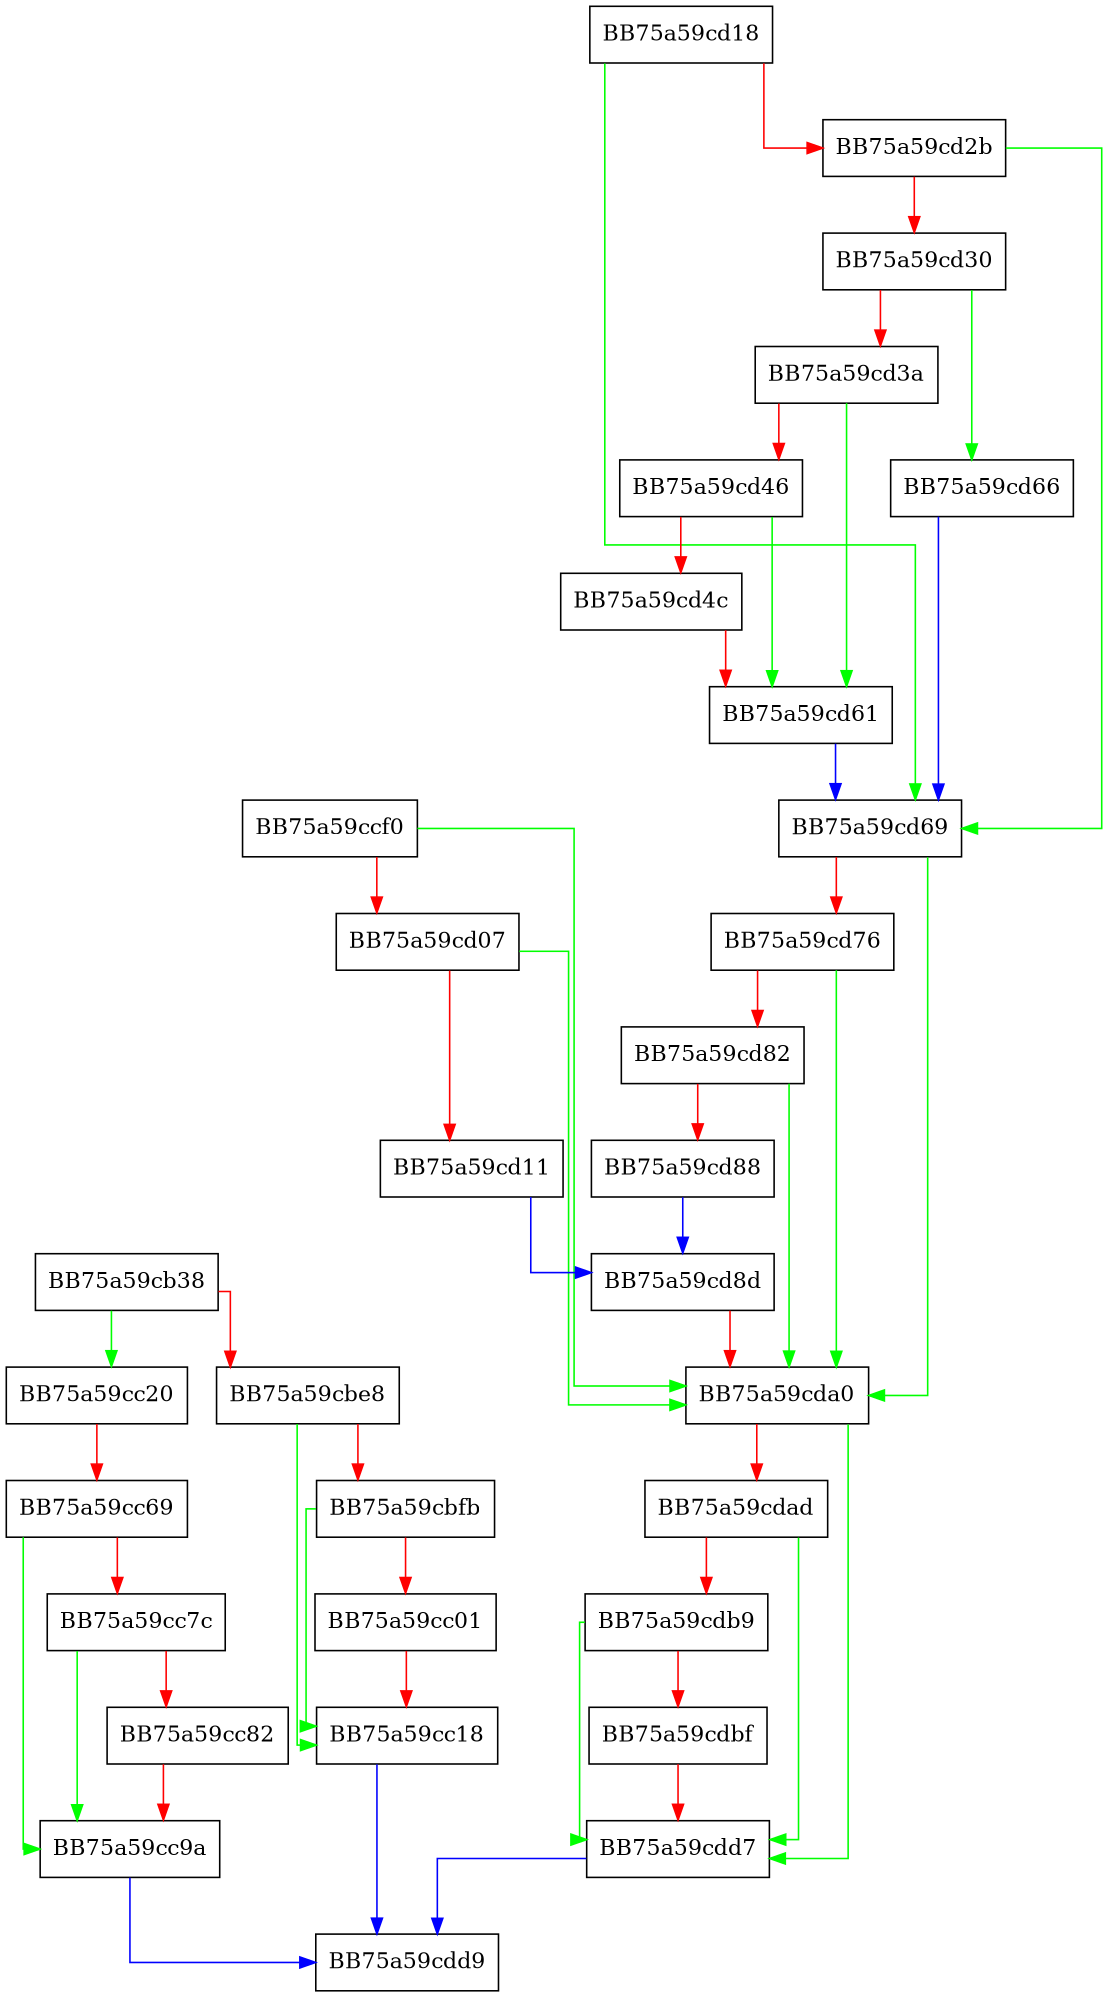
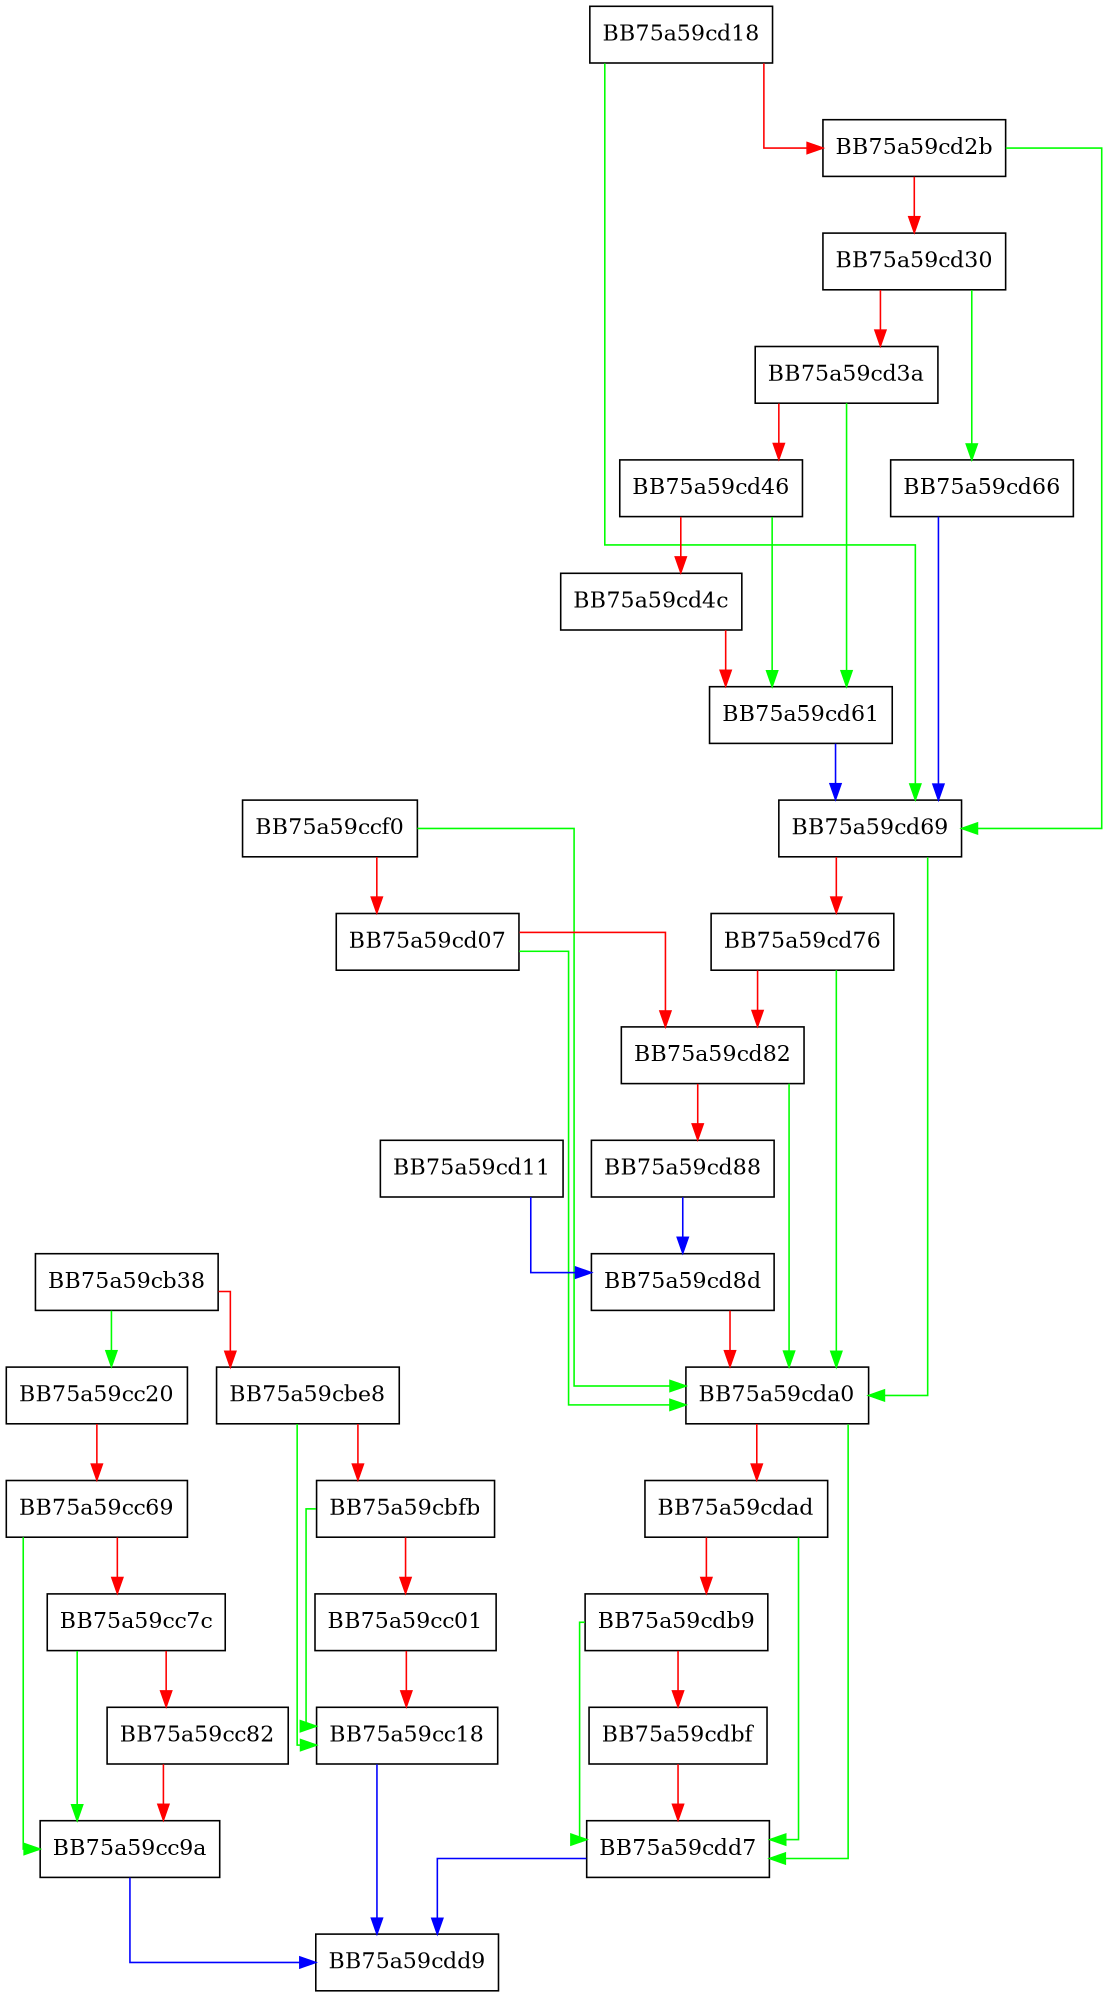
(450, 1047) -> (632, 932)
